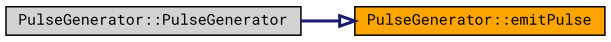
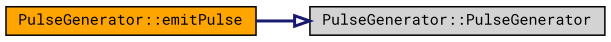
(320, 21) -> (275, 21)
